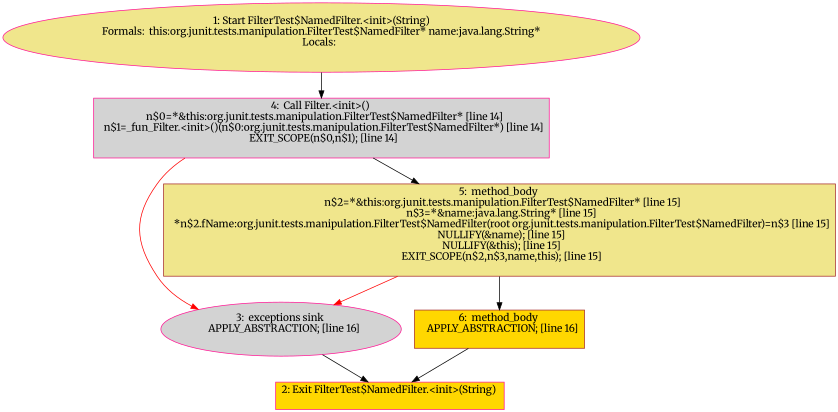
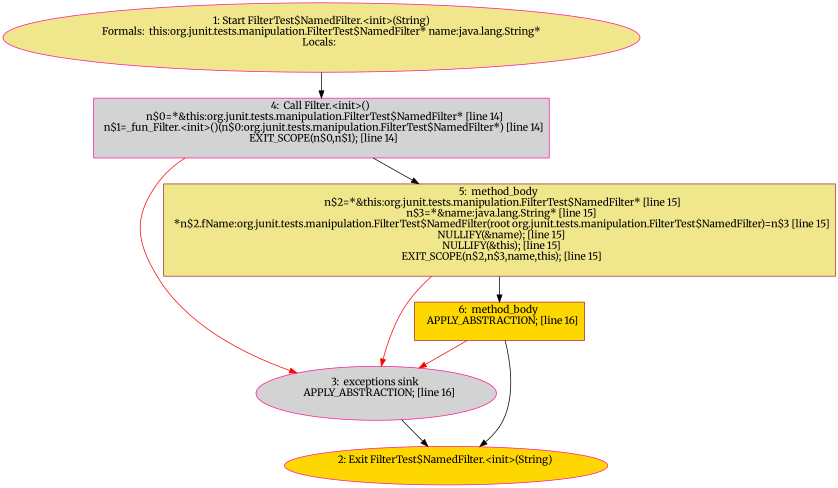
none -> (446, 352)
(390, 396) -> (446, 466)
